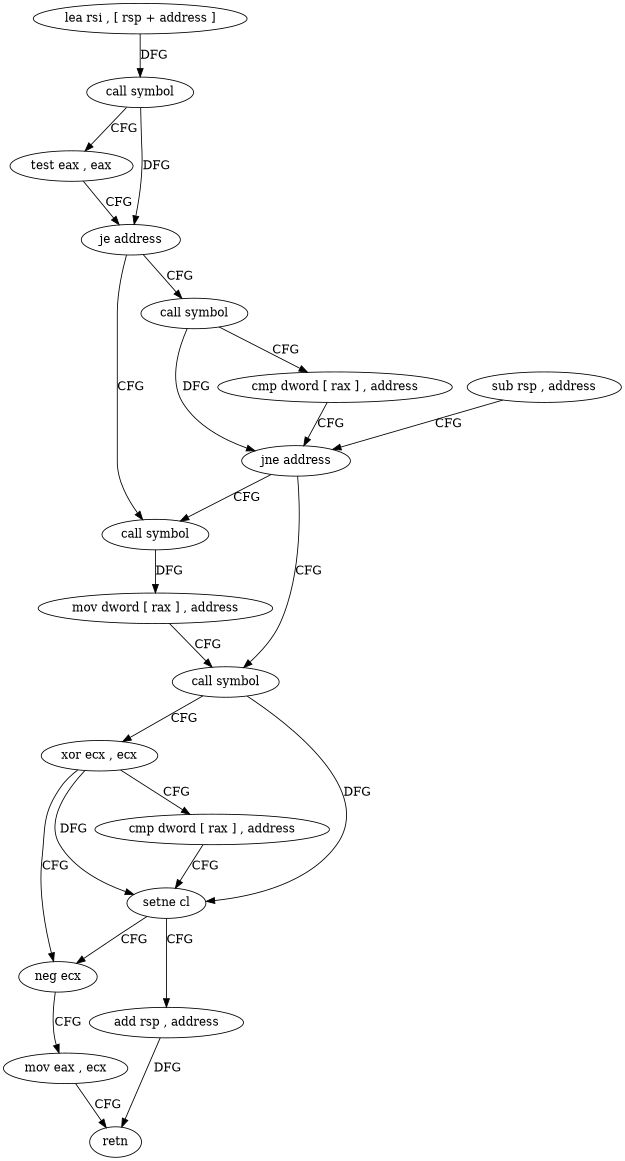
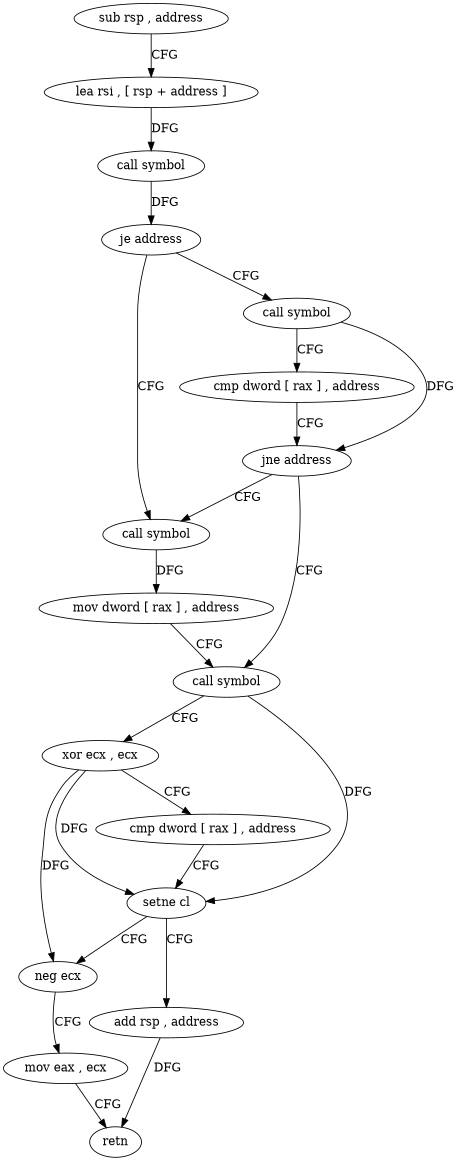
(72, 166) -> none
(422, 424) -> (151, 51)
(55, 866) -> (56, 866)
